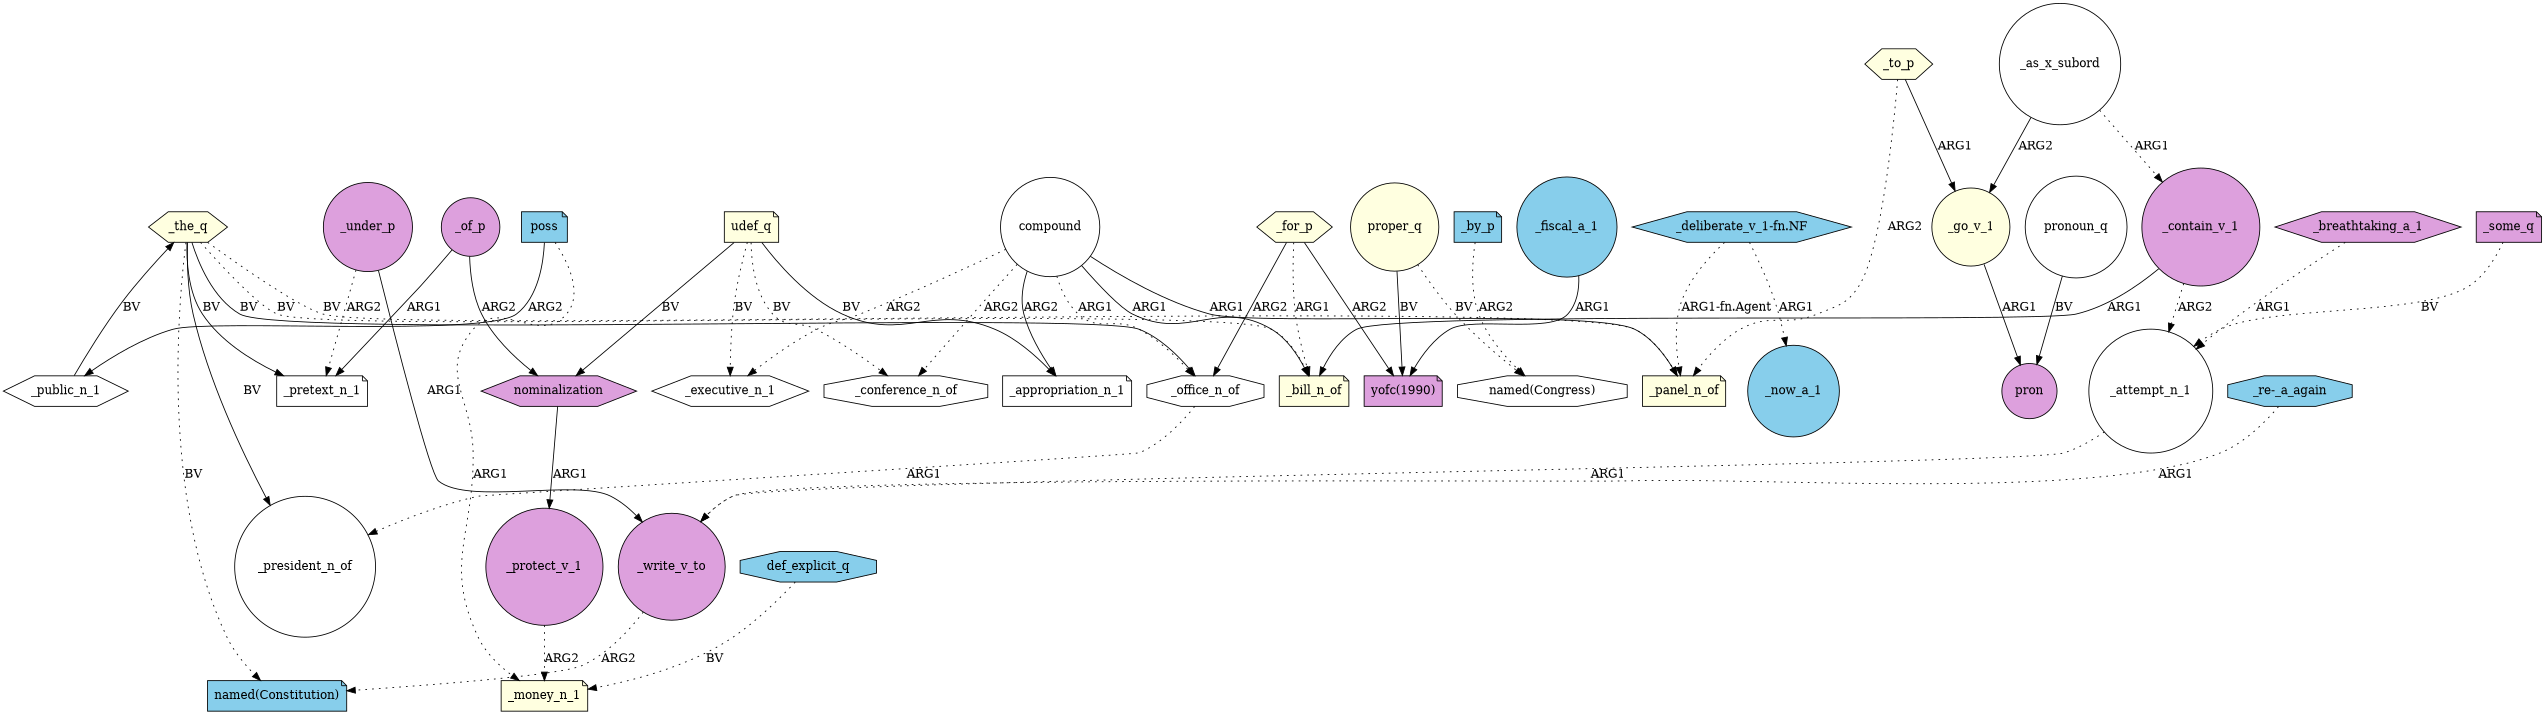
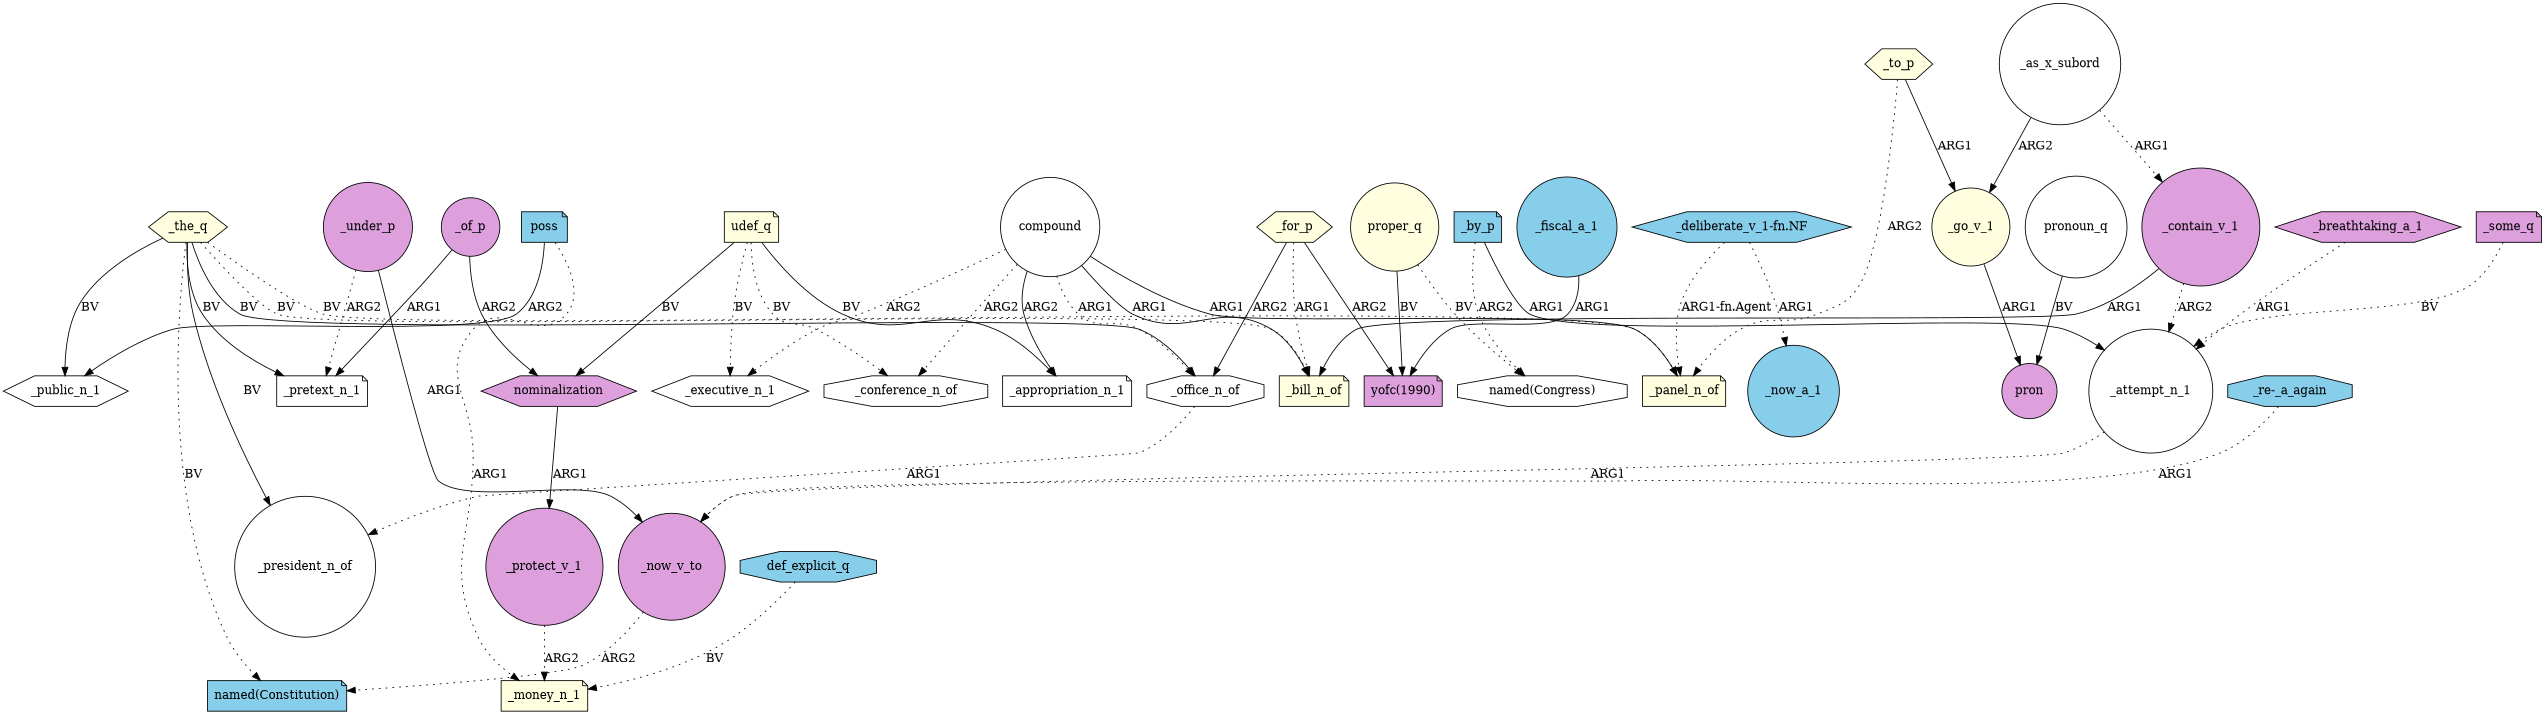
(117, 309) -> (92, 287)
none -> (1805, 325)
(672, 567) -> (672, 567)
